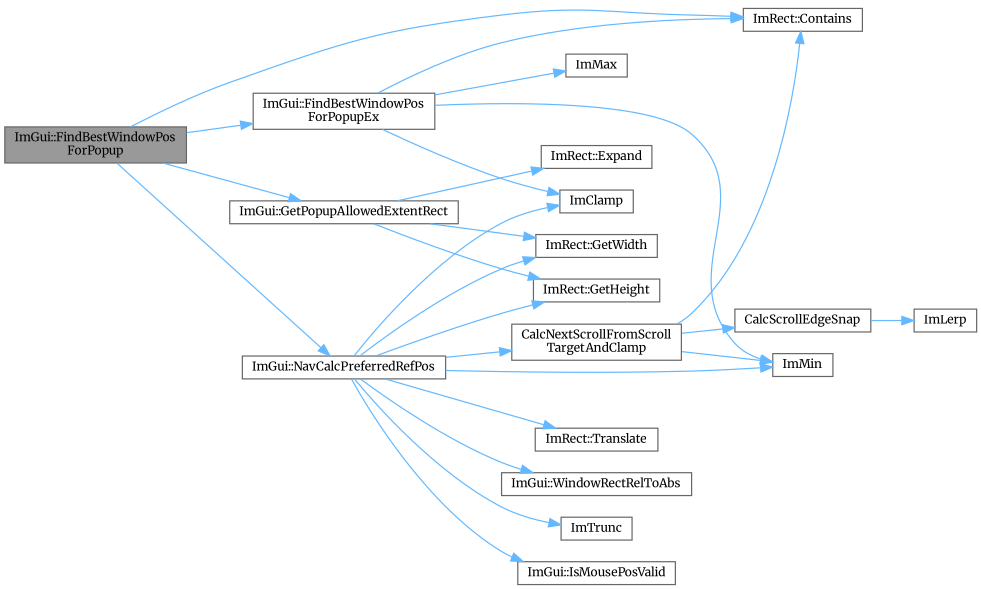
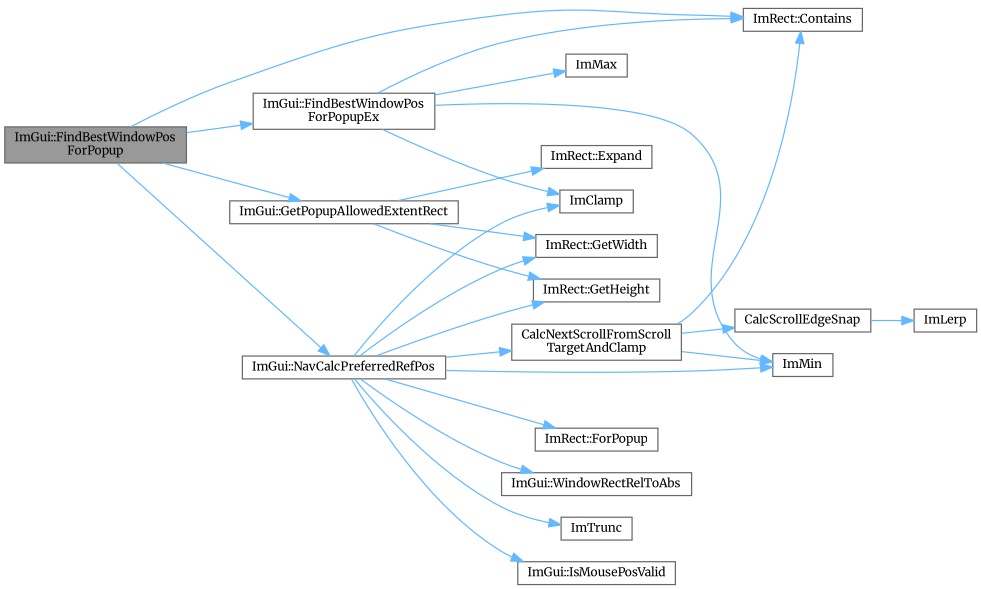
(597, 440) -> (597, 440)
